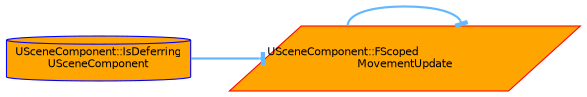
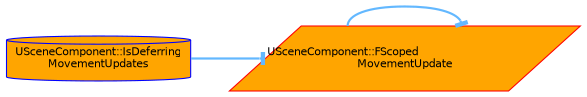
(99, 58) -> (99, 58)
